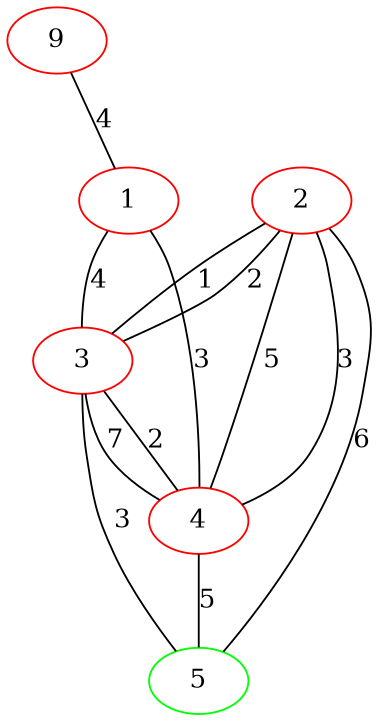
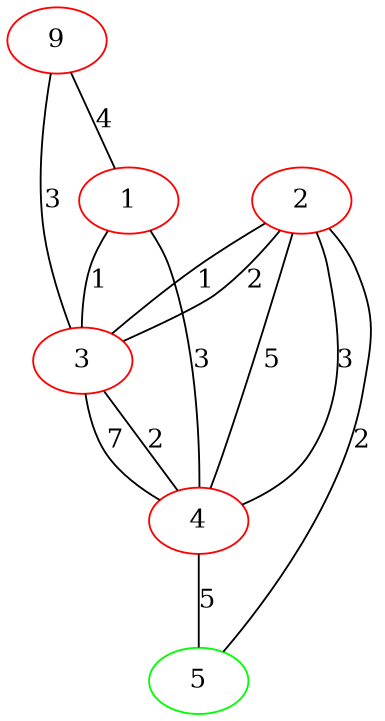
(99, 281) -> (99, 281)
(363, 441) -> (363, 441)
(104, 532) -> (41, 203)
